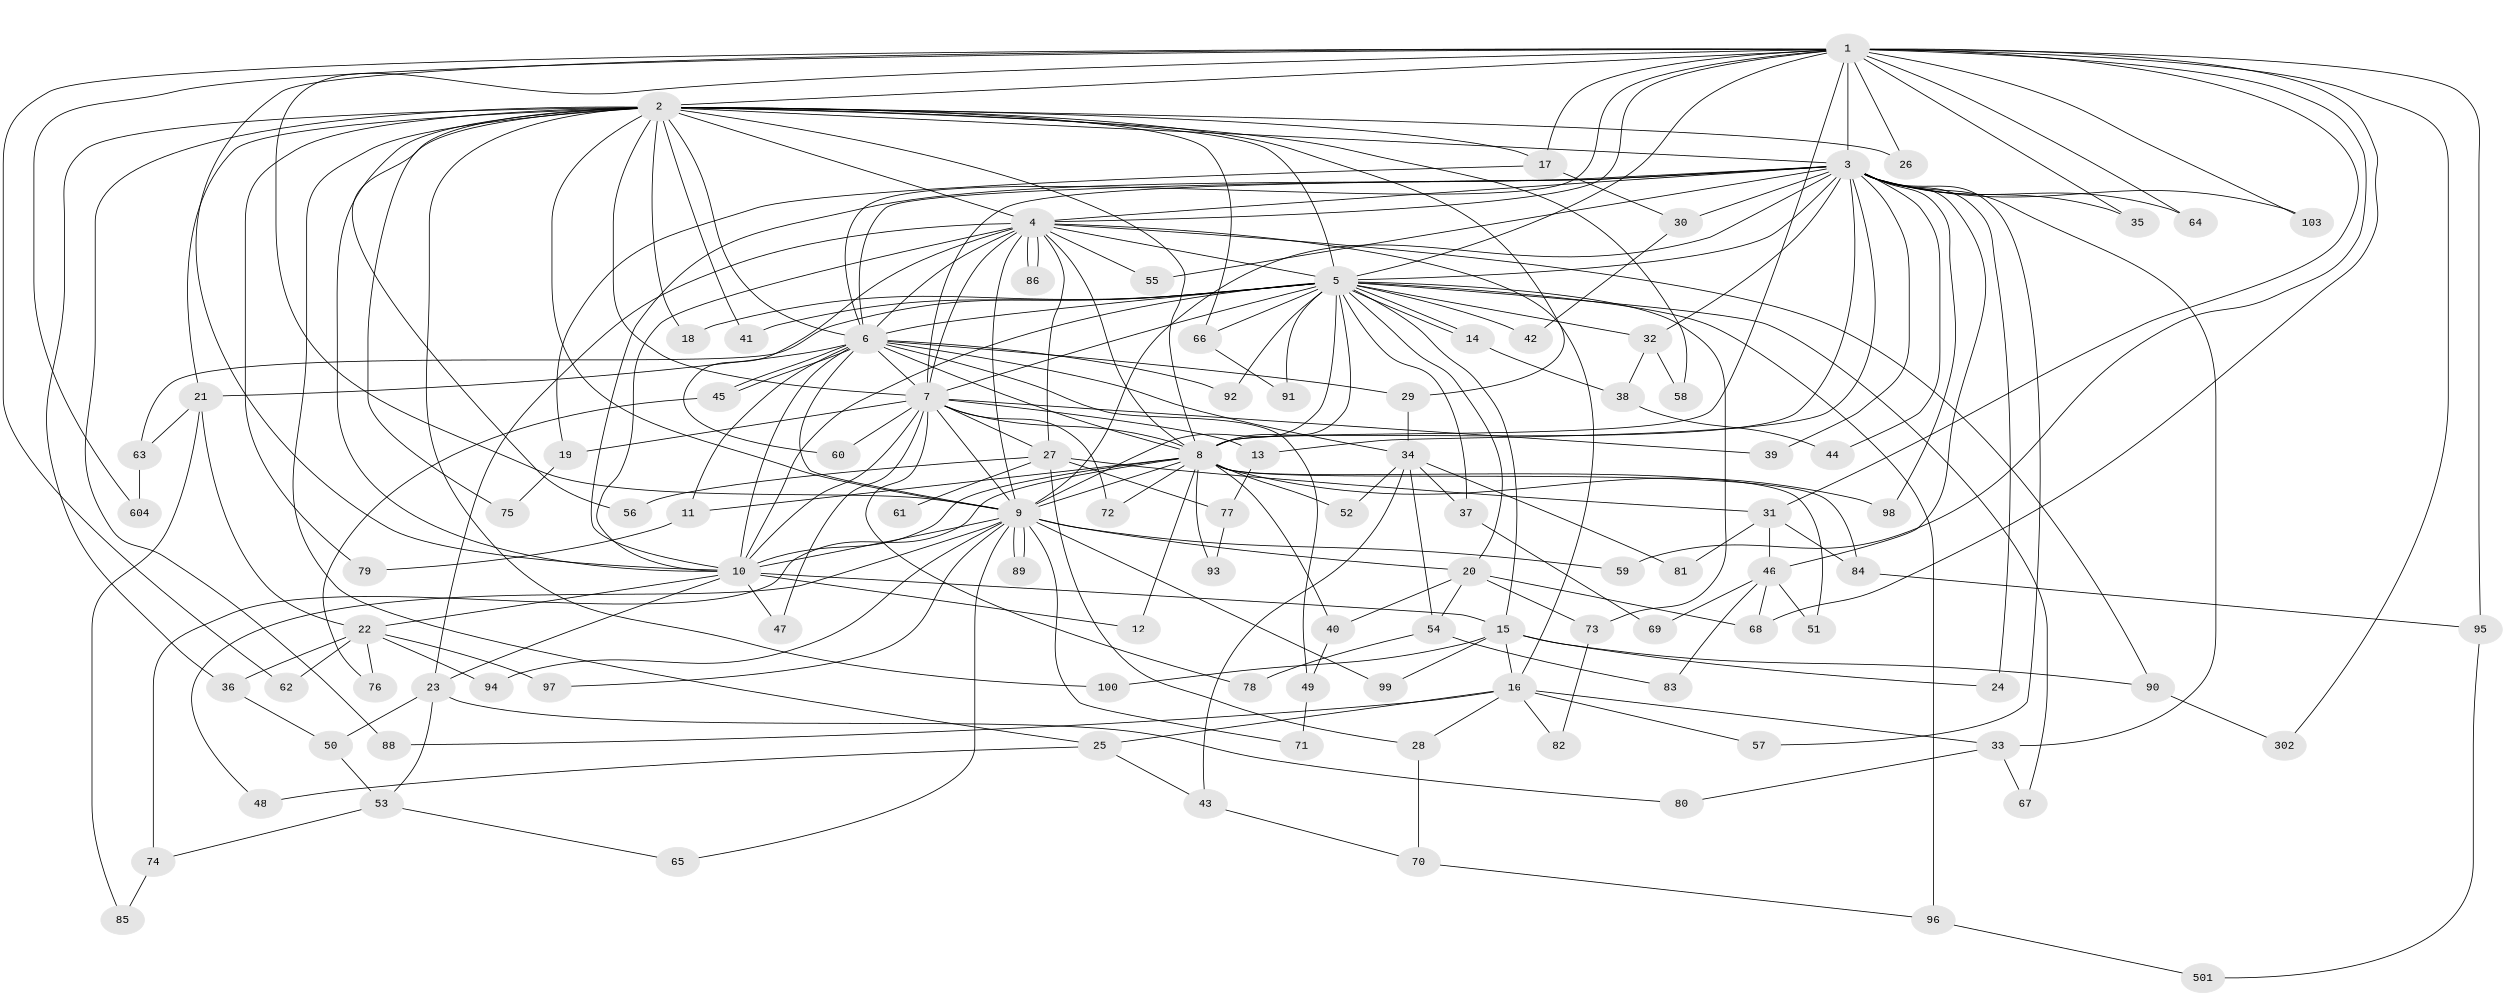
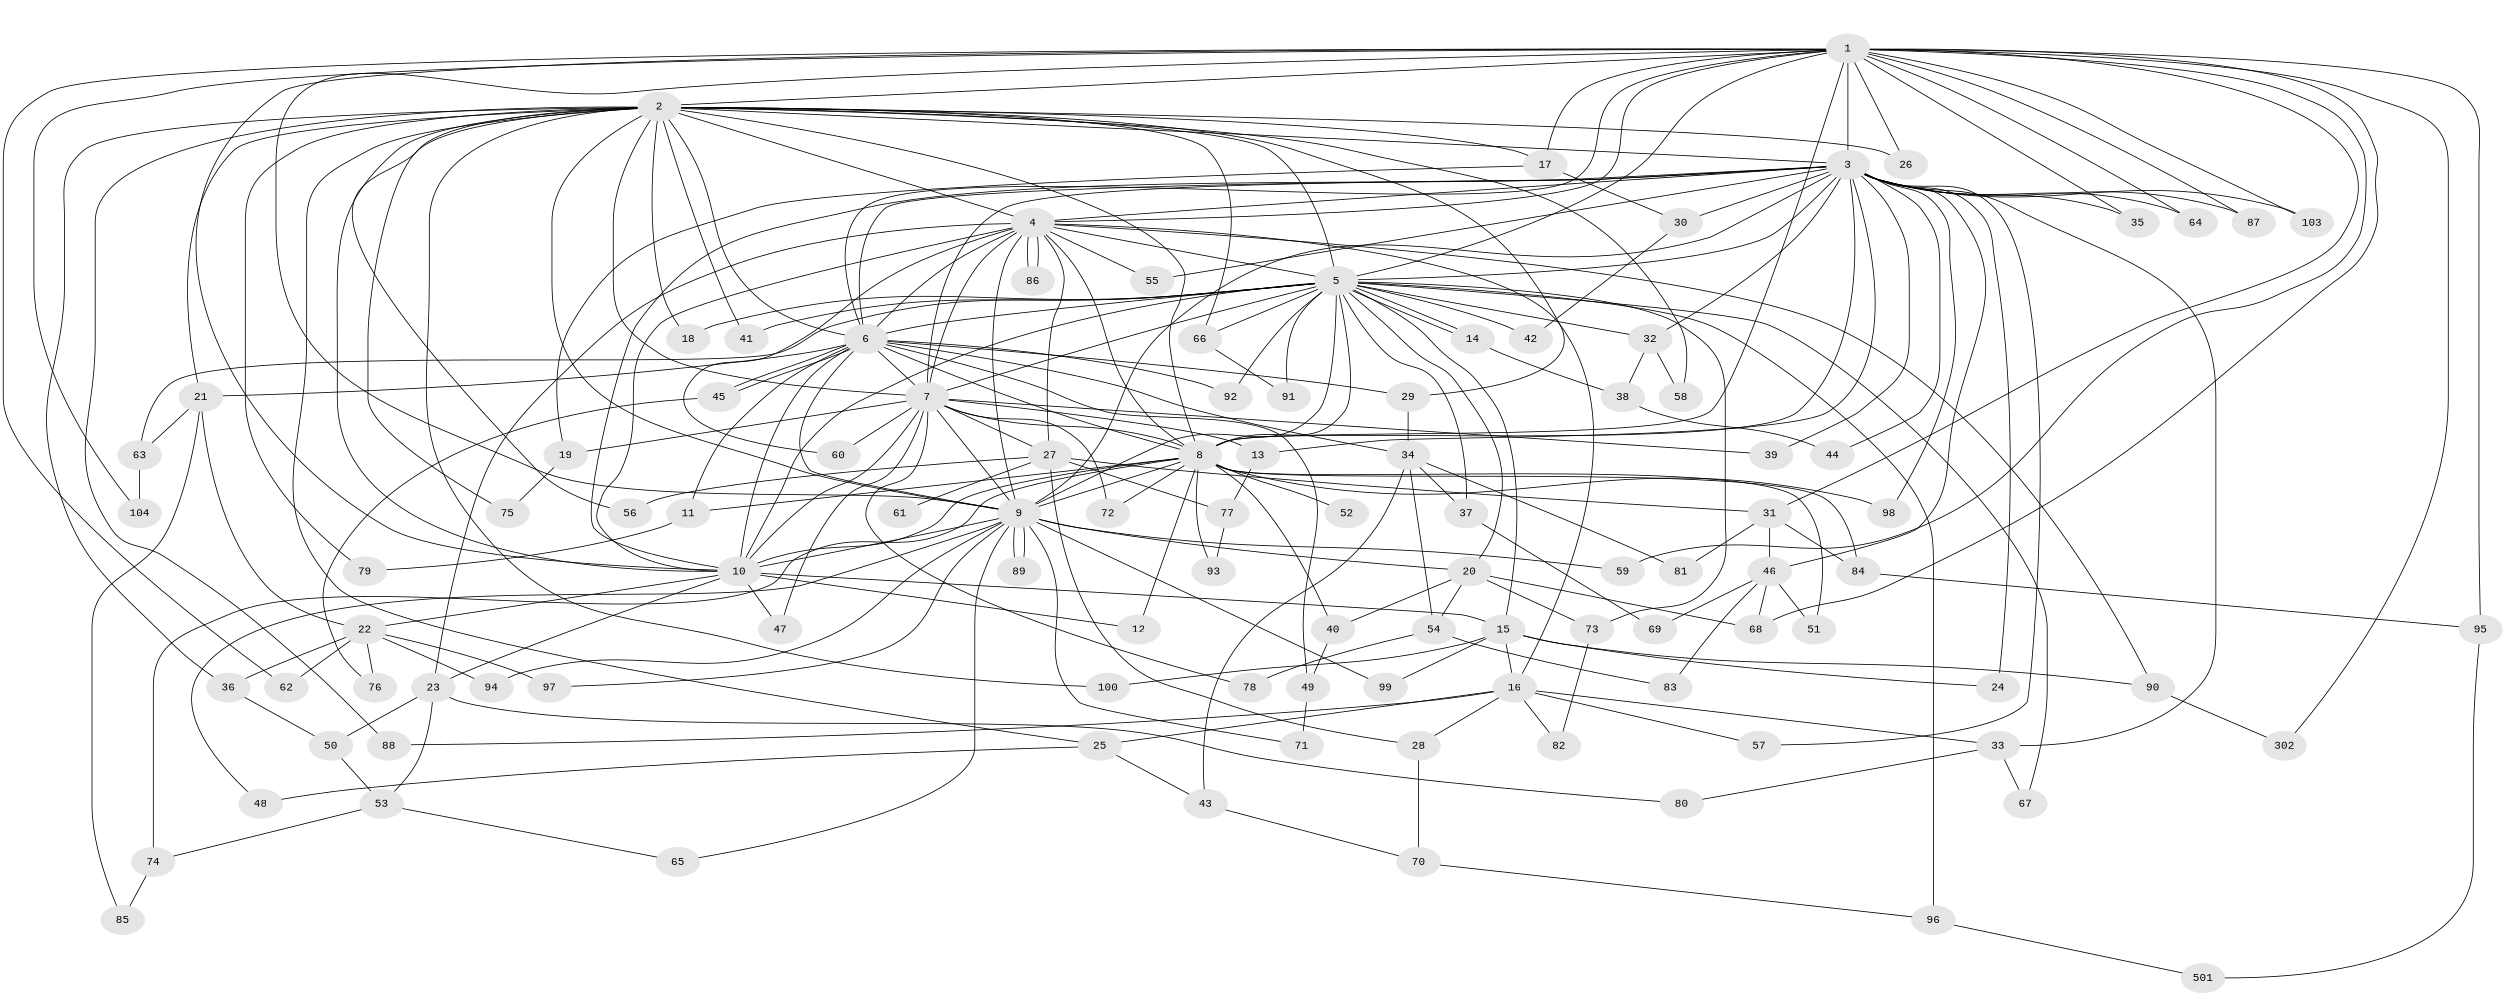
none -> (2254, 223)
(1380, 482) -> none
(140, 513) -> (140, 513)
